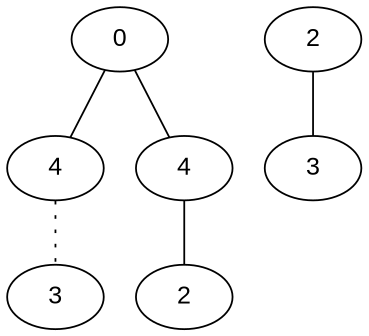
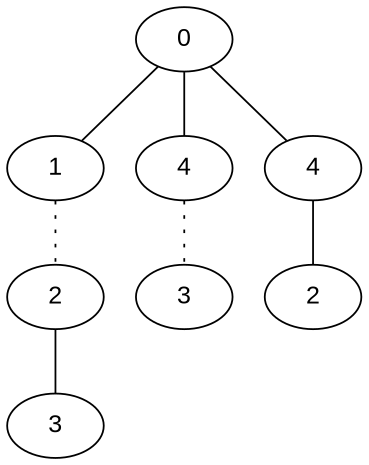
none -> (55, 168)
